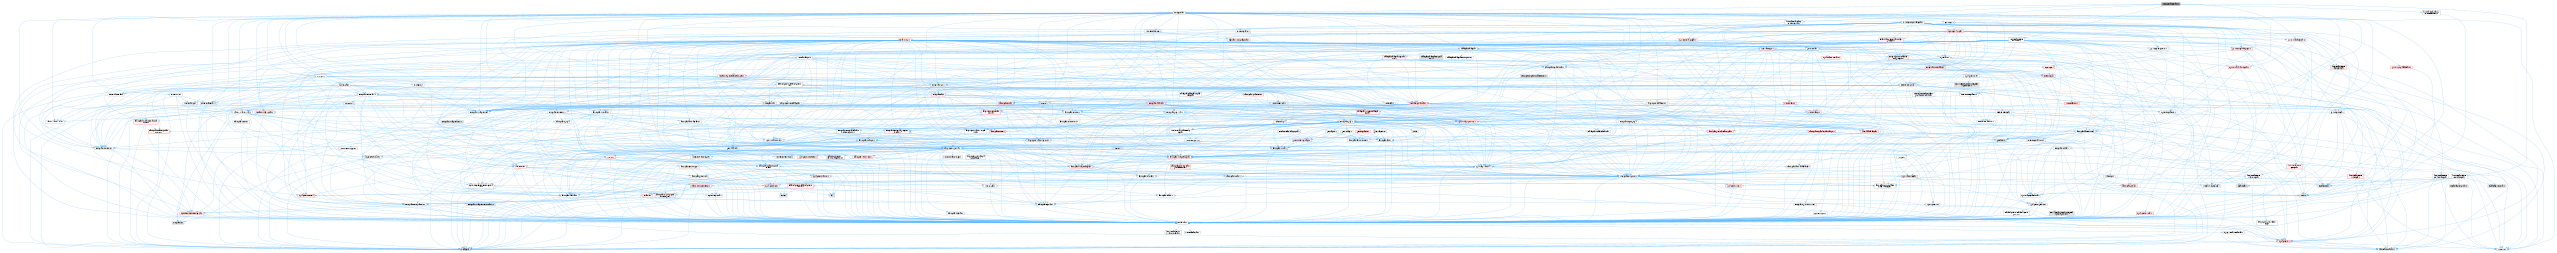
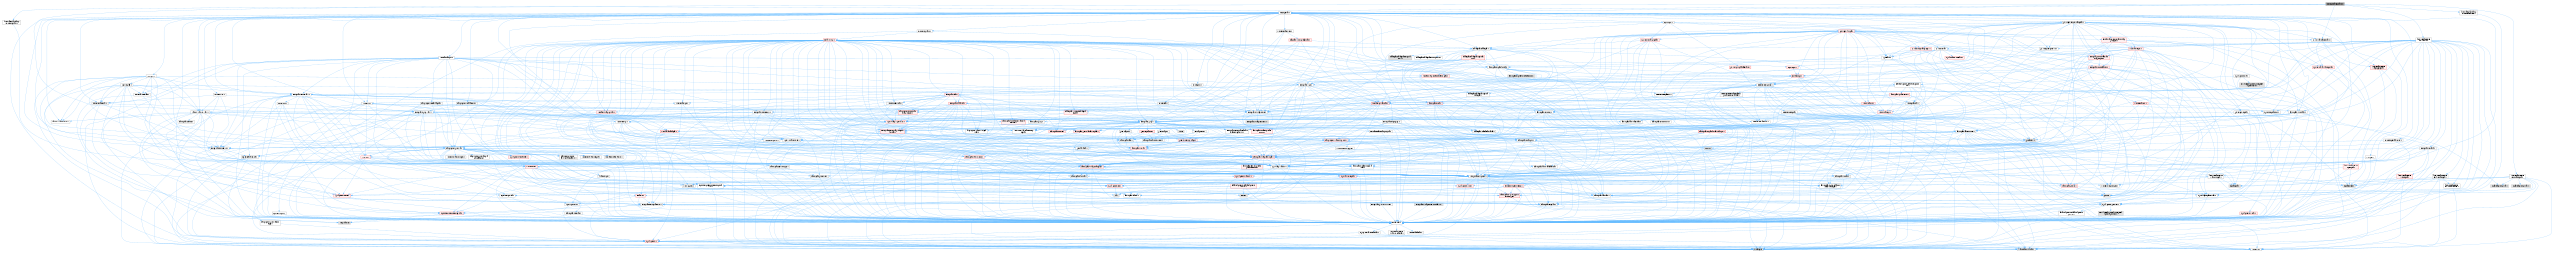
(991, 112) -> (908, 112)
(701, 186) -> (1514, 186)
none -> (2452, 186)
